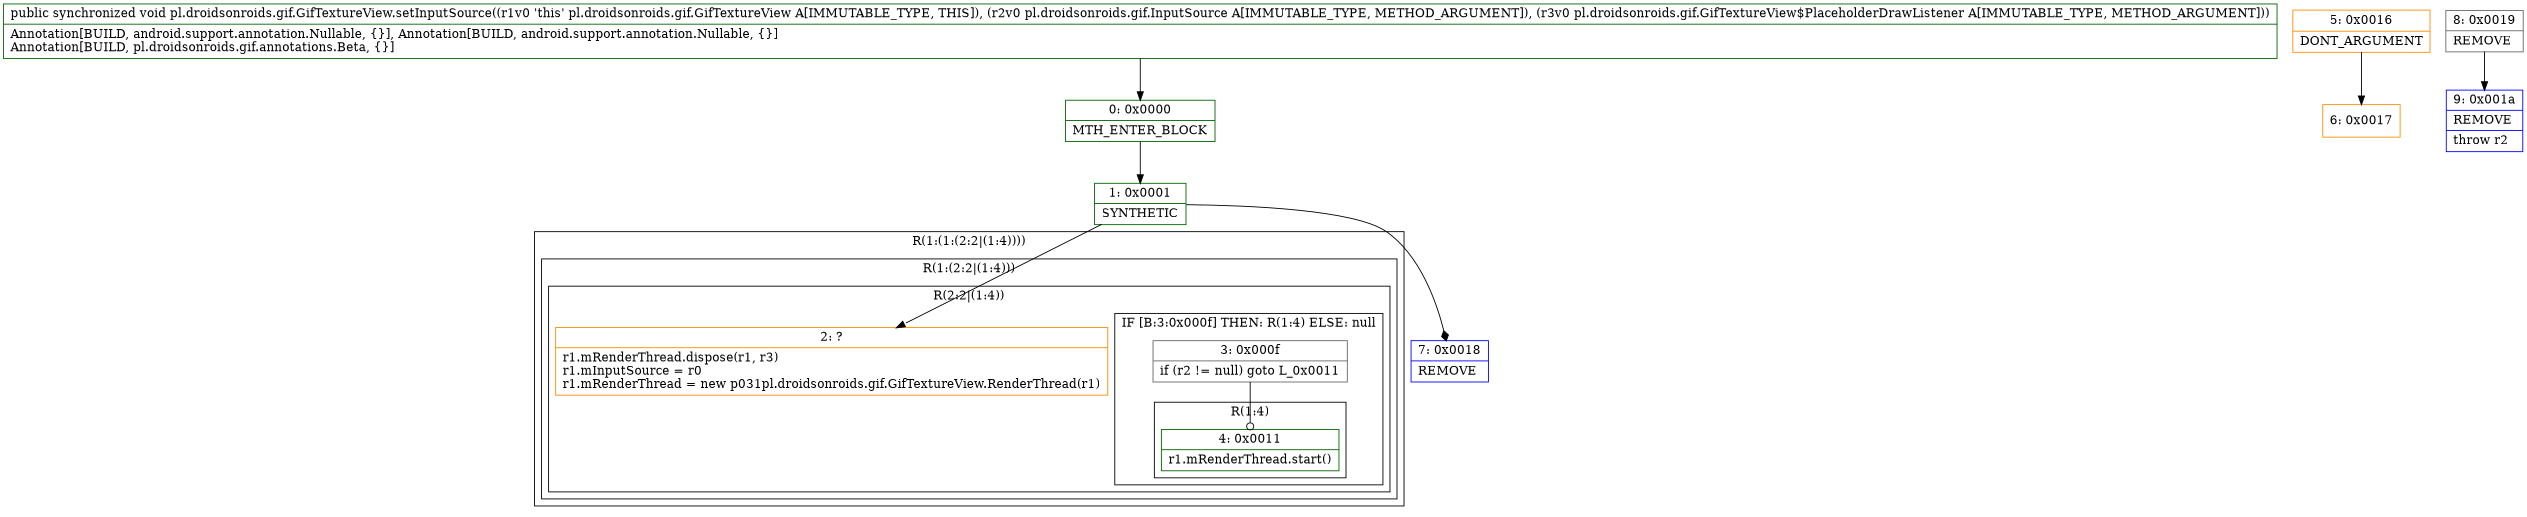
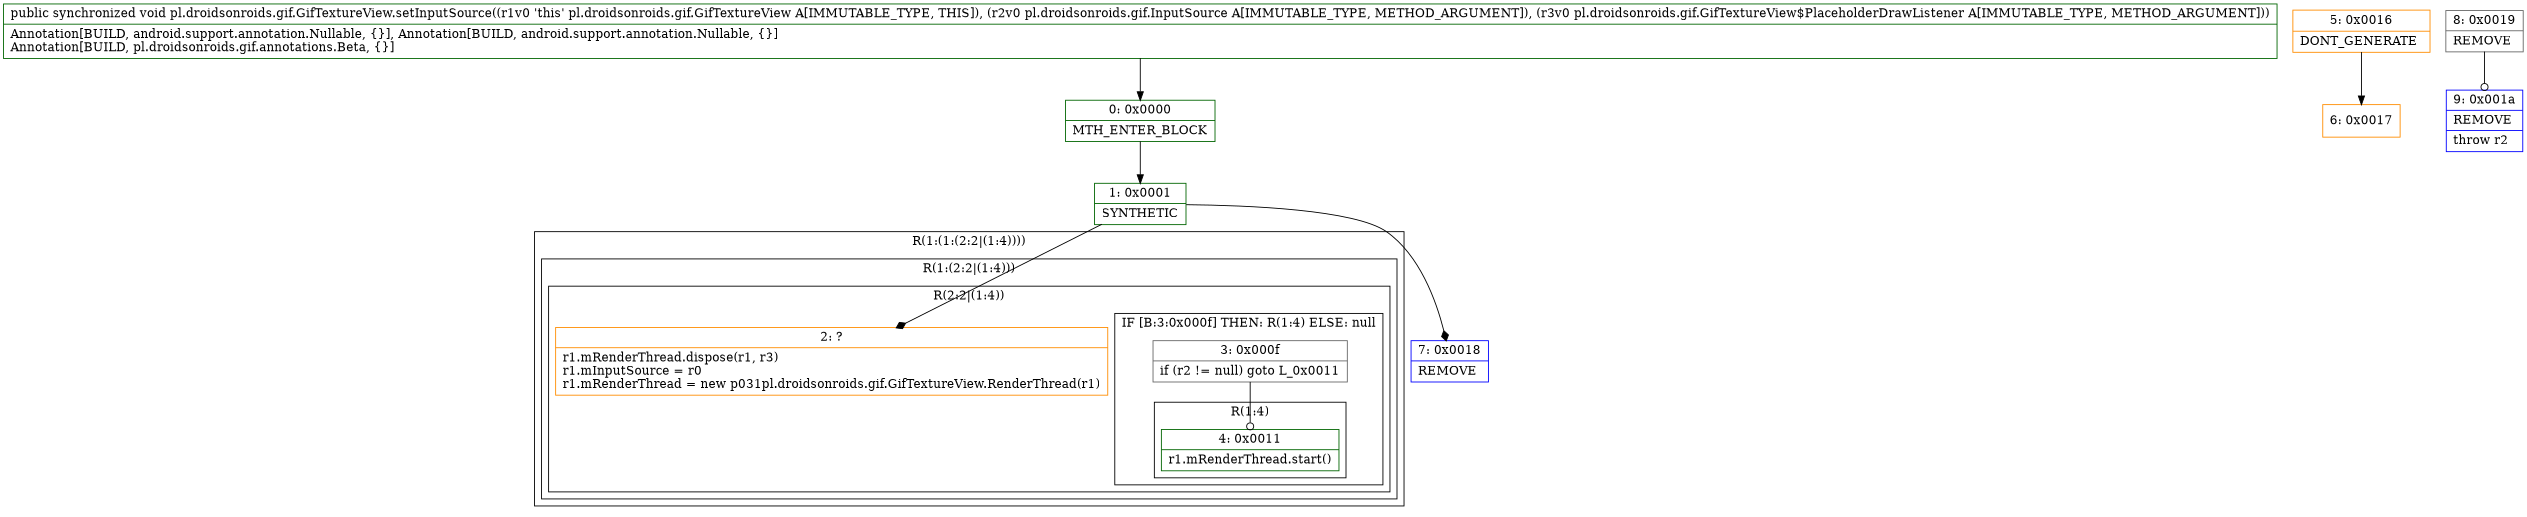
(2361, 41) -> (2359, 41)
(2485, 68) -> (2485, 68)
(1004, 274) -> (1004, 274)
